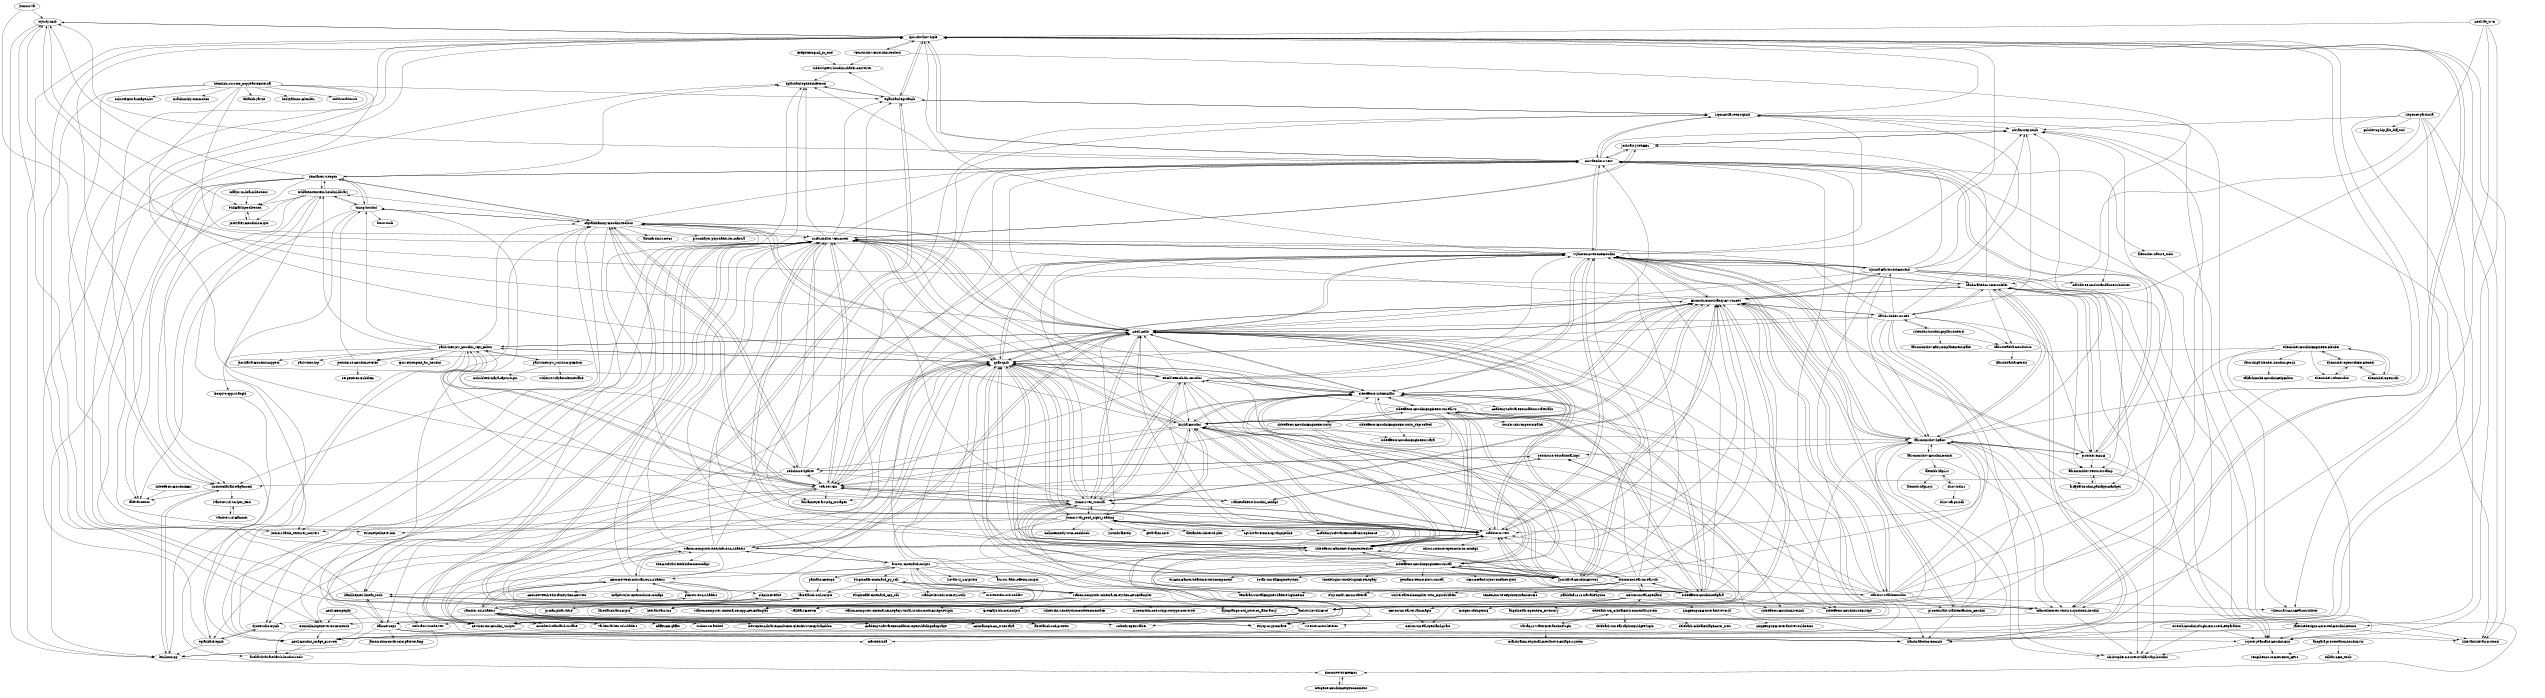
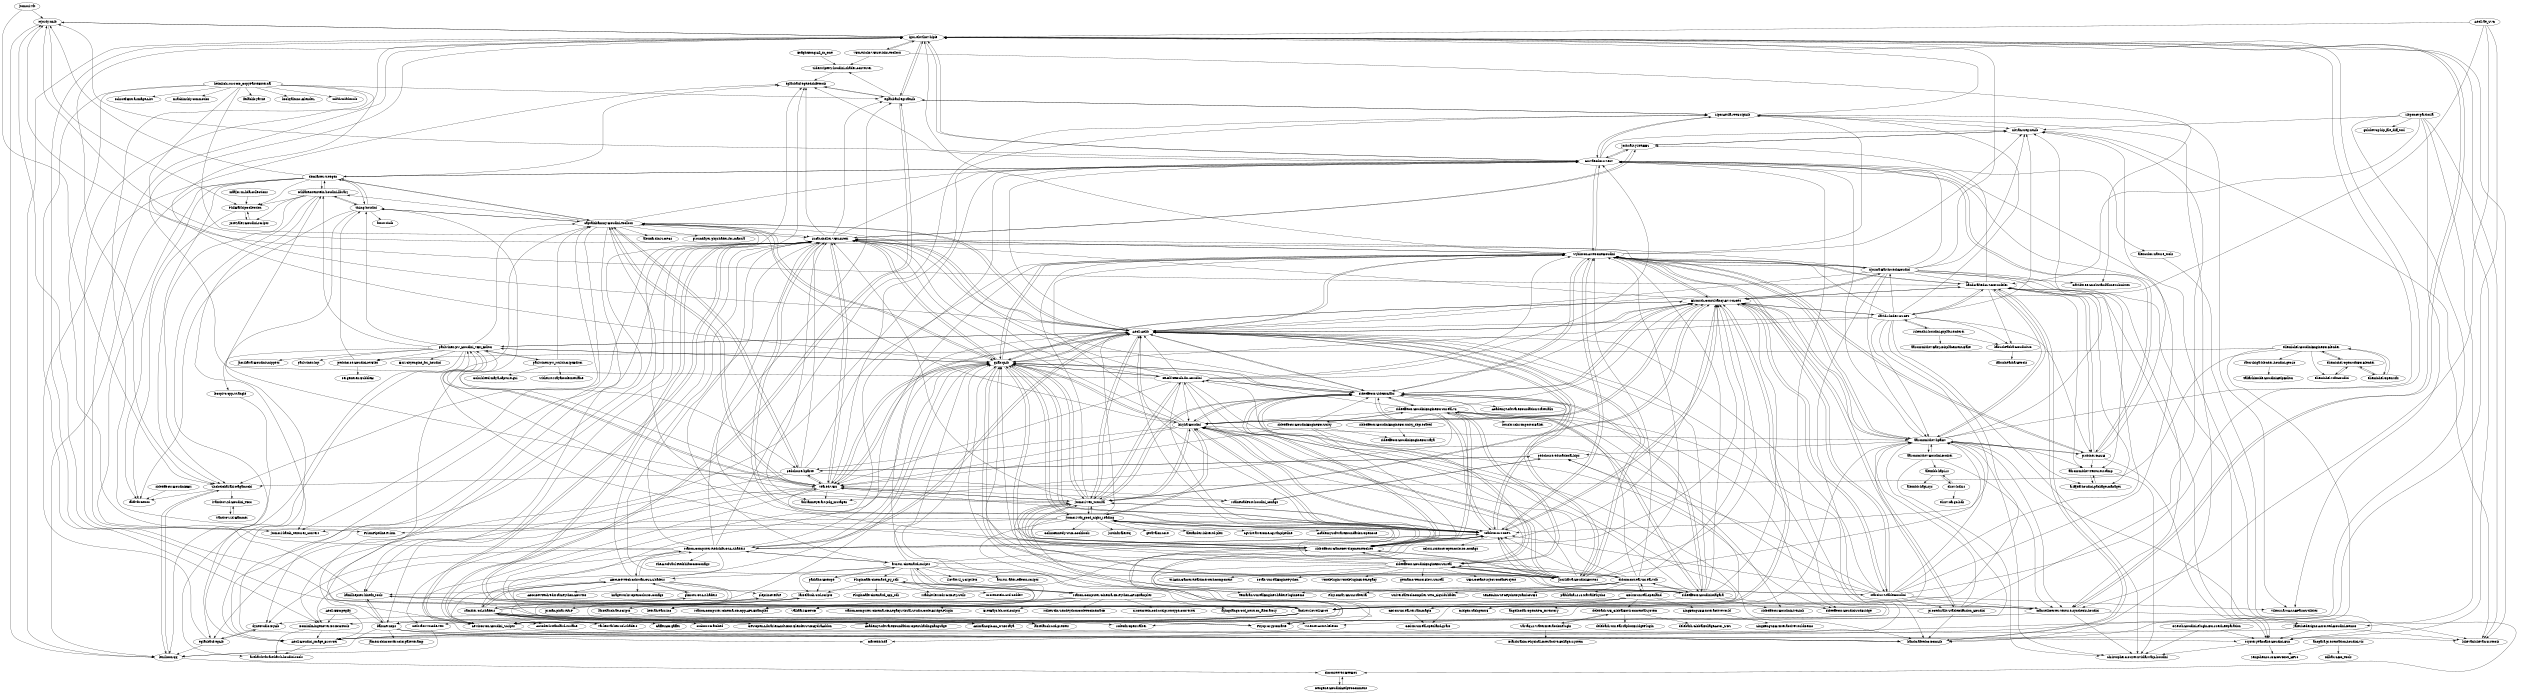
(232, 502) -> (232, 502)
(1497, 533) -> (1497, 533)
(1635, 604) -> (1634, 602)
